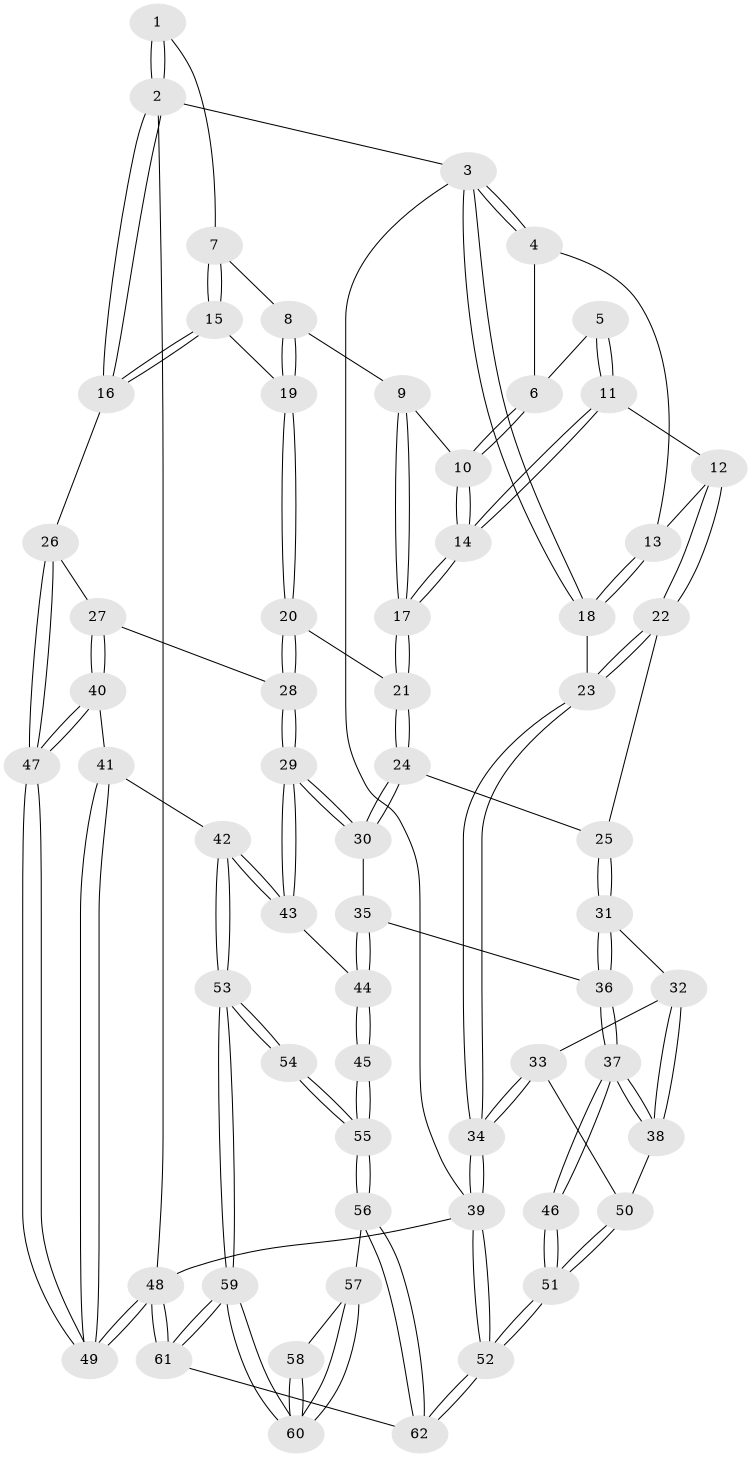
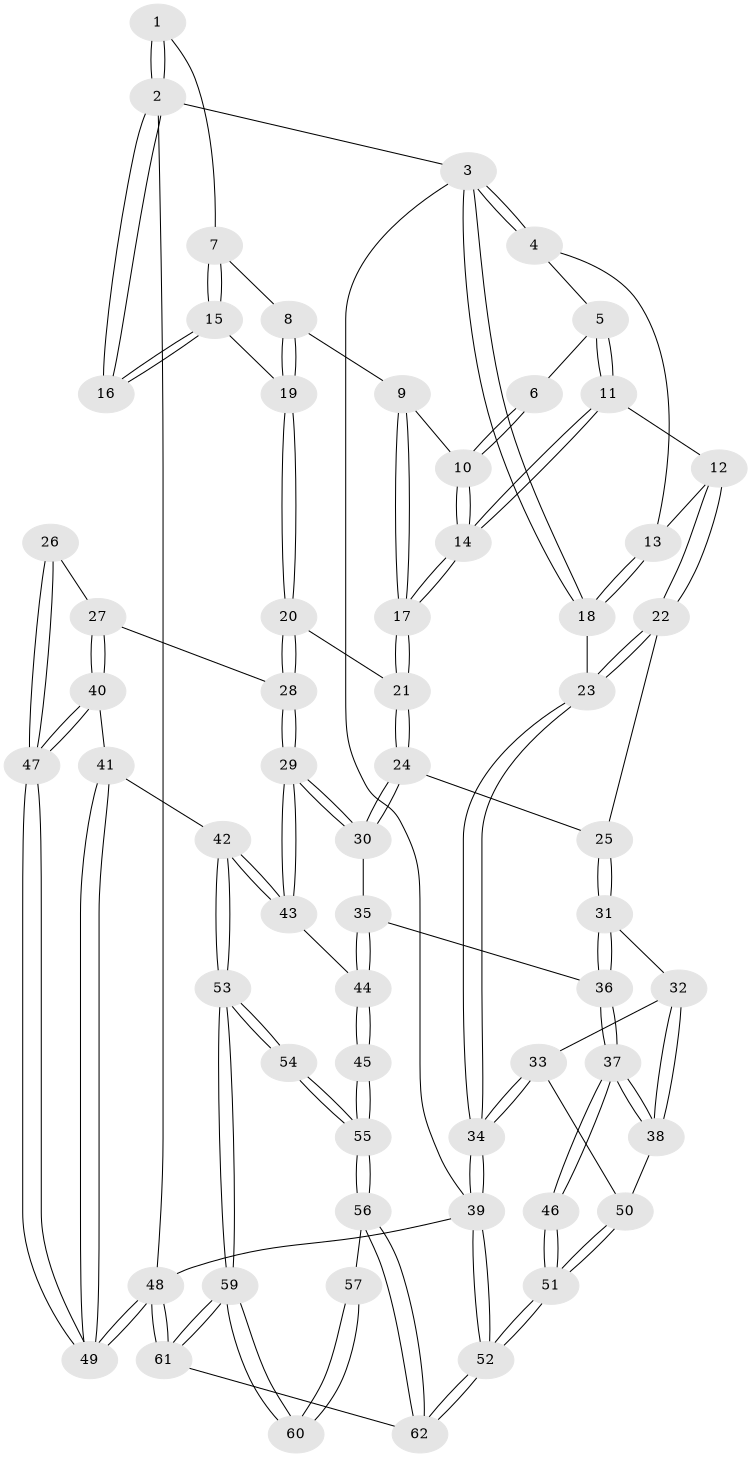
(535, 320) -> (568, 283)
(78, 468) -> none
(296, 1360) -> none
